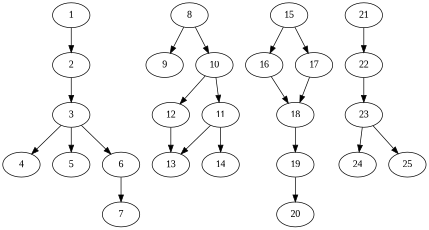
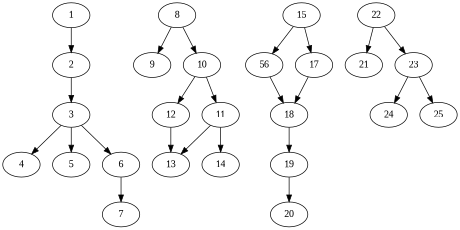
(364, 37) -> (371, 37)
(264, 65) -> (264, 65)
